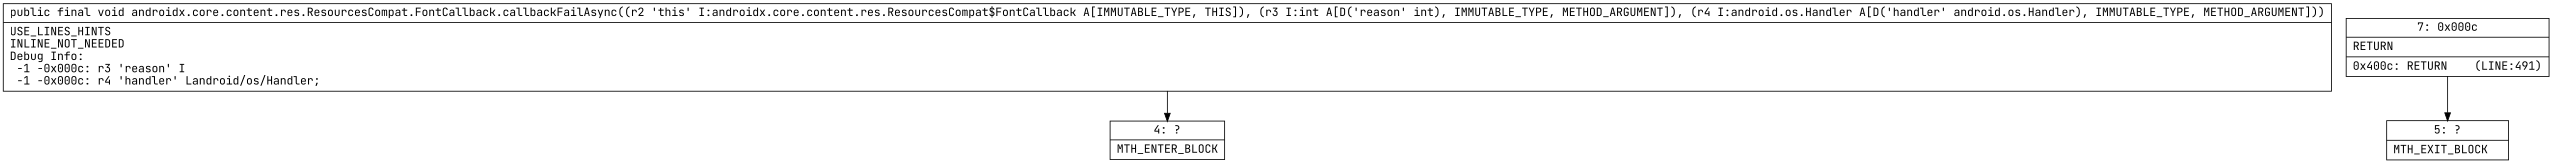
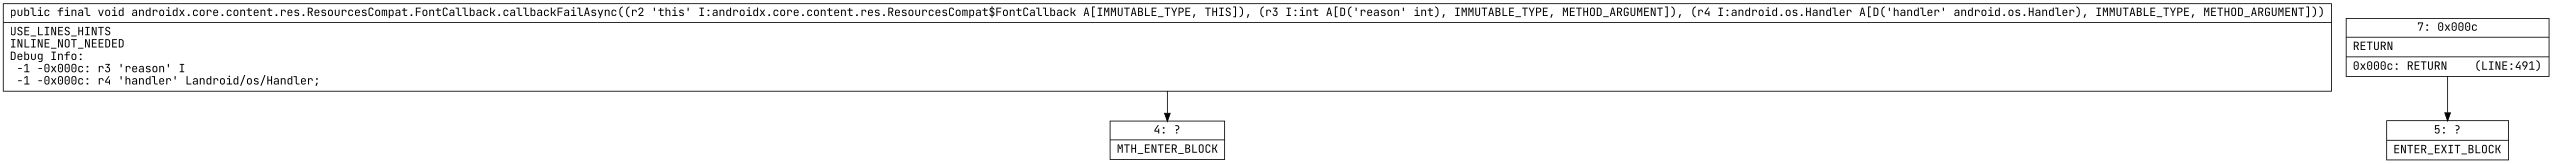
(2448, 66) -> (2448, 66)
(2441, 150) -> (2448, 150)
